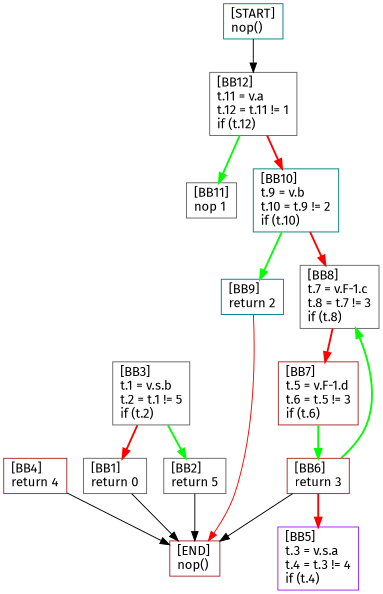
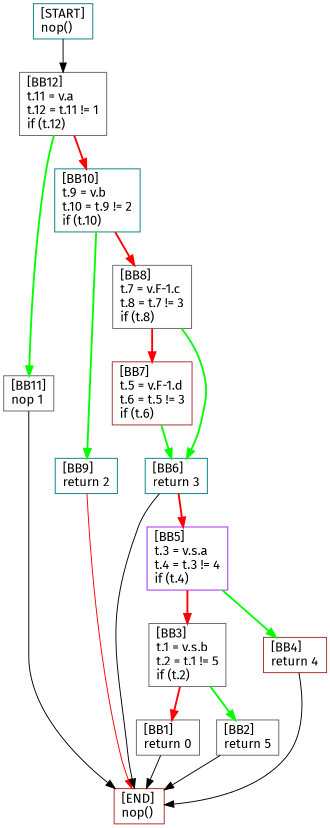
(372, 402) -> (206, 388)
(318, 476) -> (176, 476)
none -> (187, 602)
none -> (29, 611)
none -> (246, 611)
